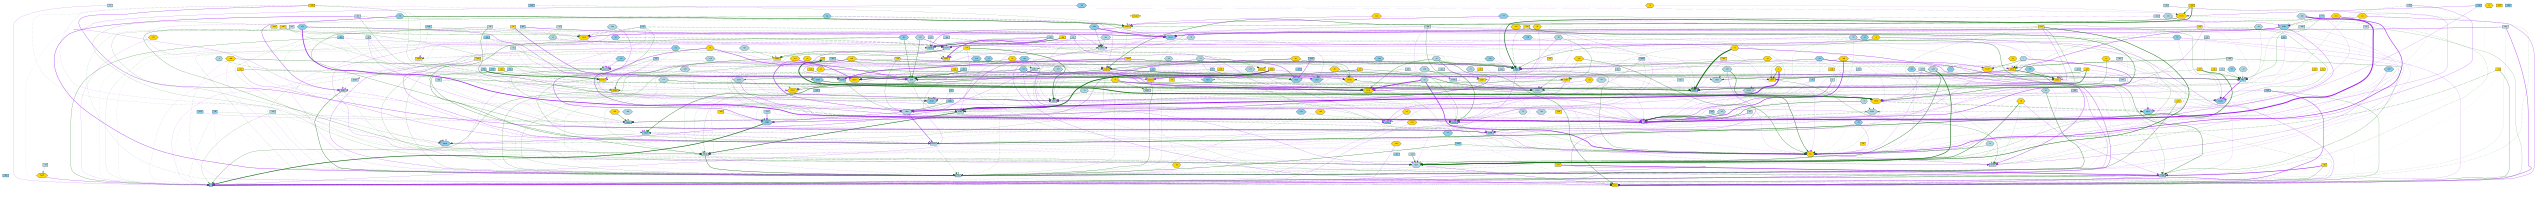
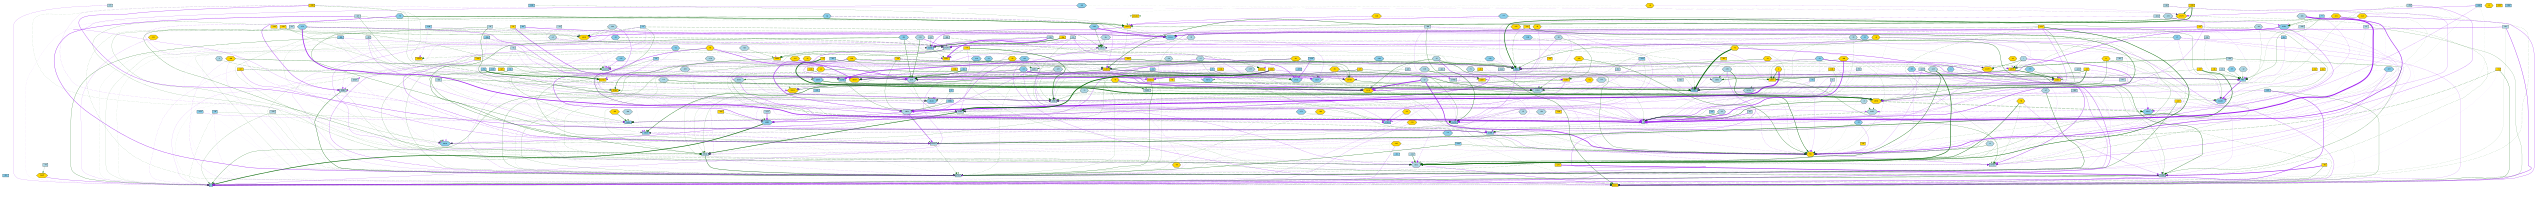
(1099, 89) -> (1316, 94)
